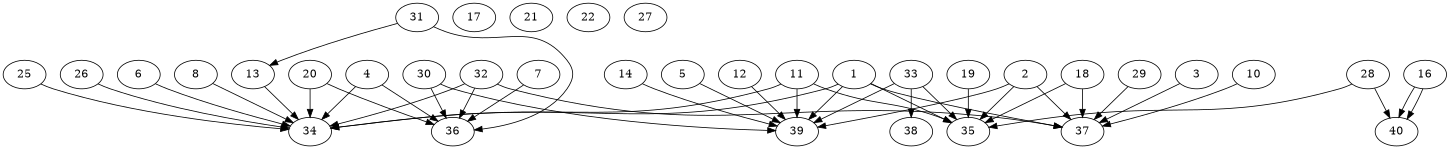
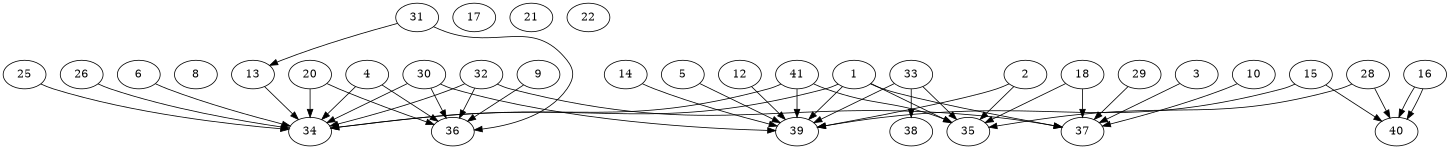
(646, 17) -> none
(538, 75) -> (538, 75)
(797, 75) -> (797, 75)
(968, 75) -> none
none -> (1311, 75)
(1051, 100) -> none
(249, 101) -> (376, 99)
